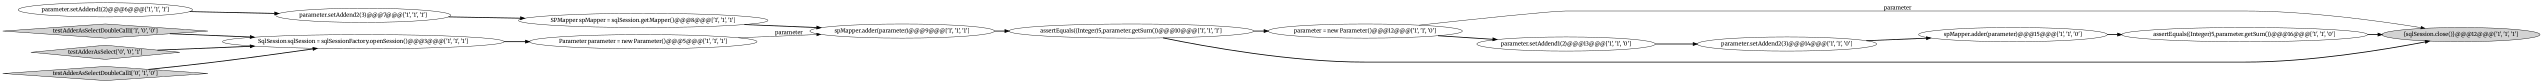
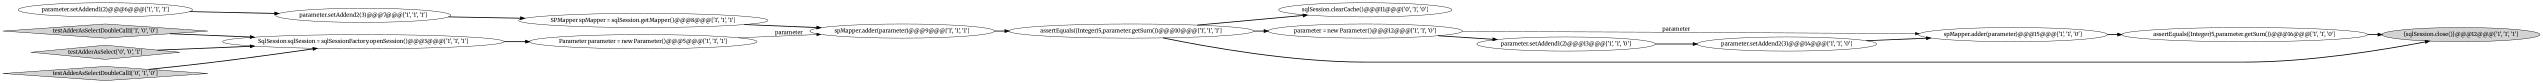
none -> (1365, 10)
(1920, 11) -> (1689, 32)
